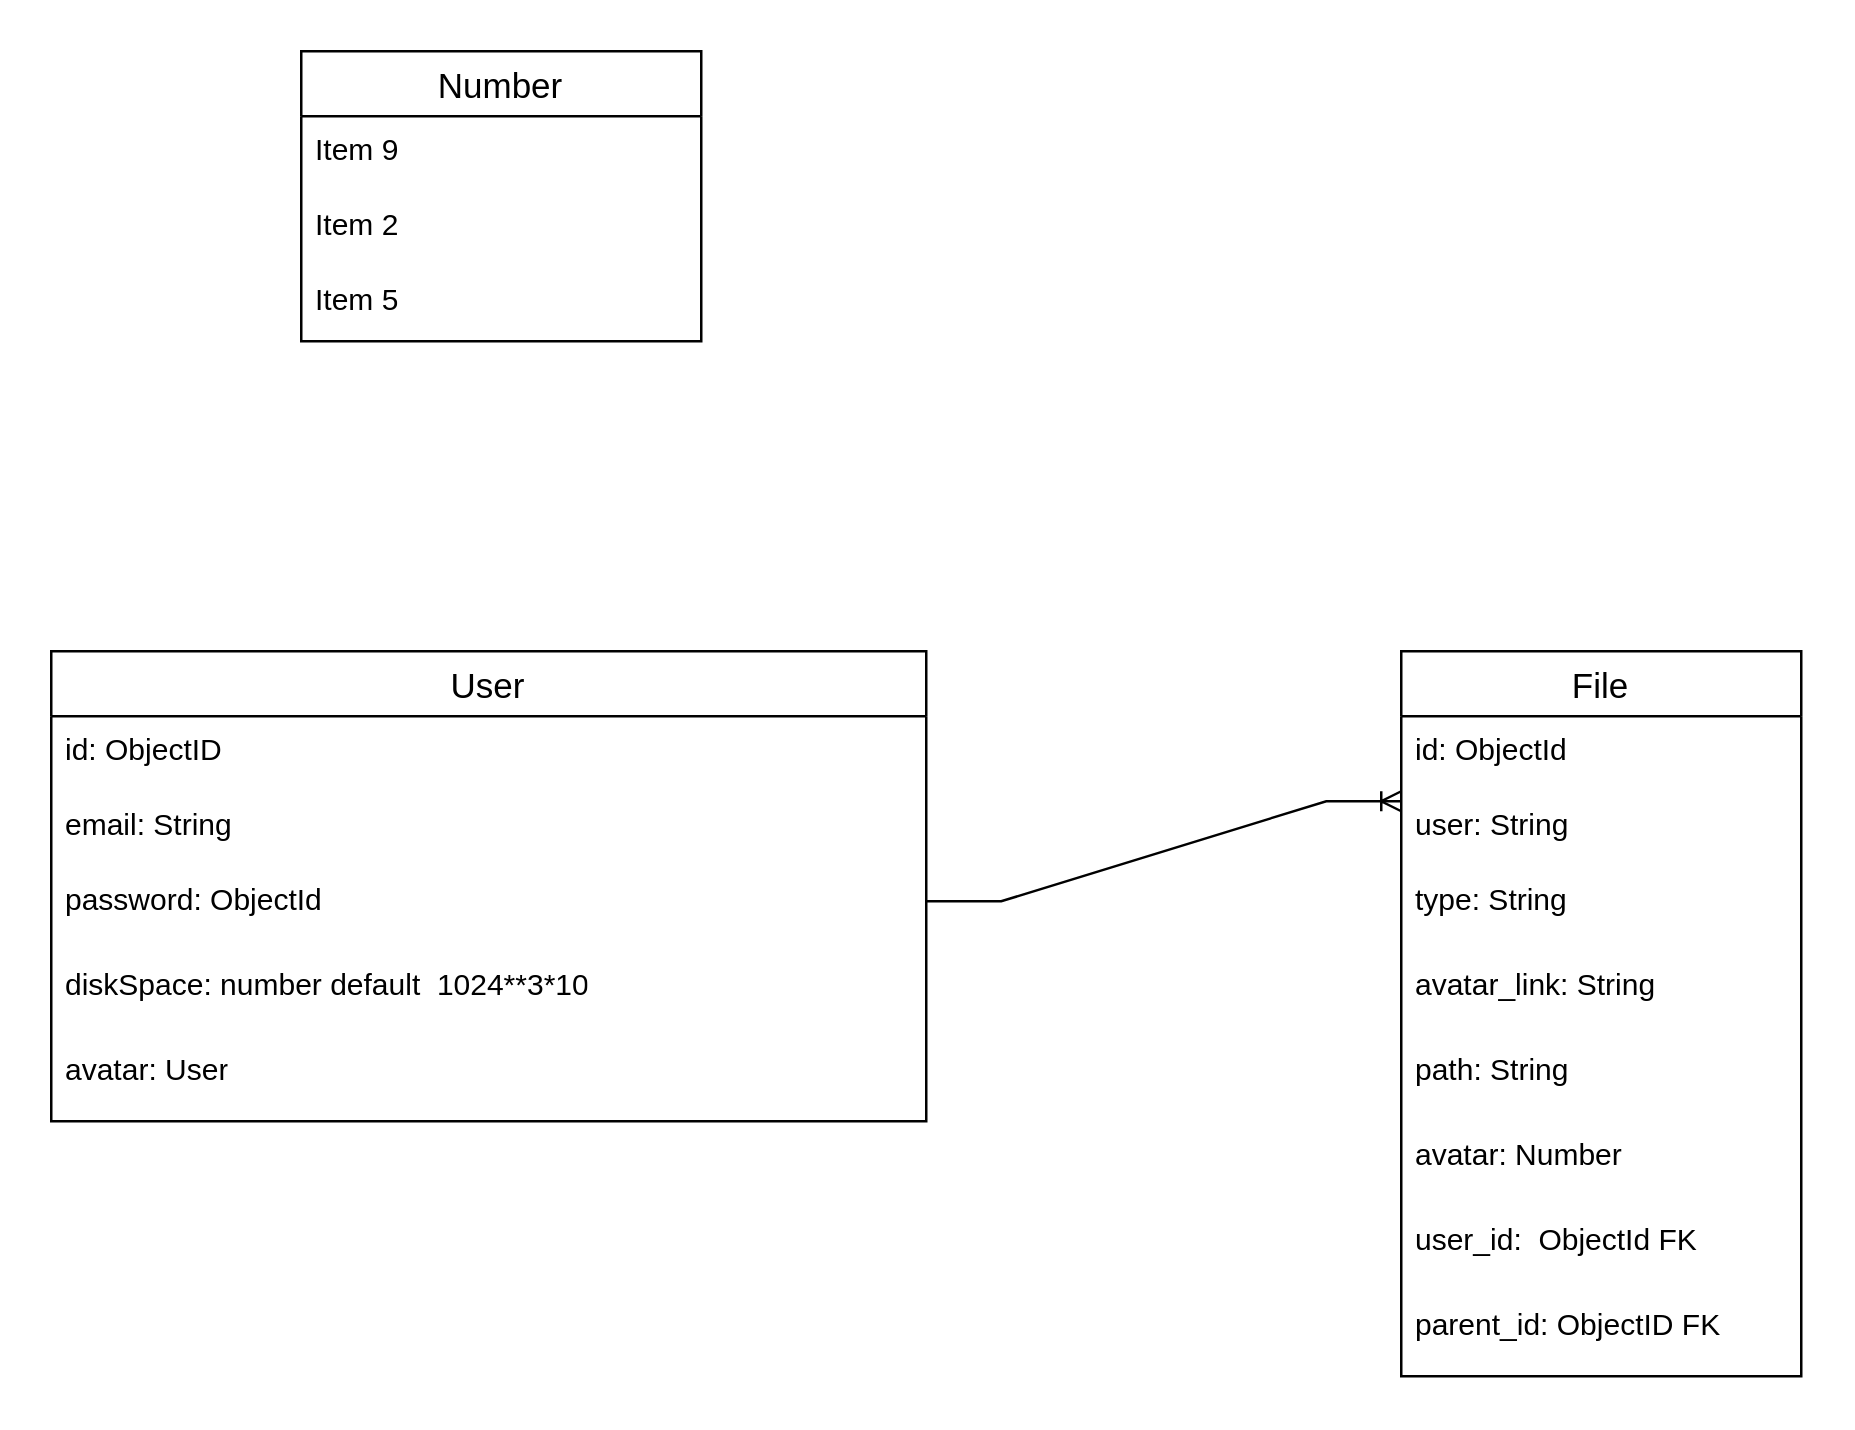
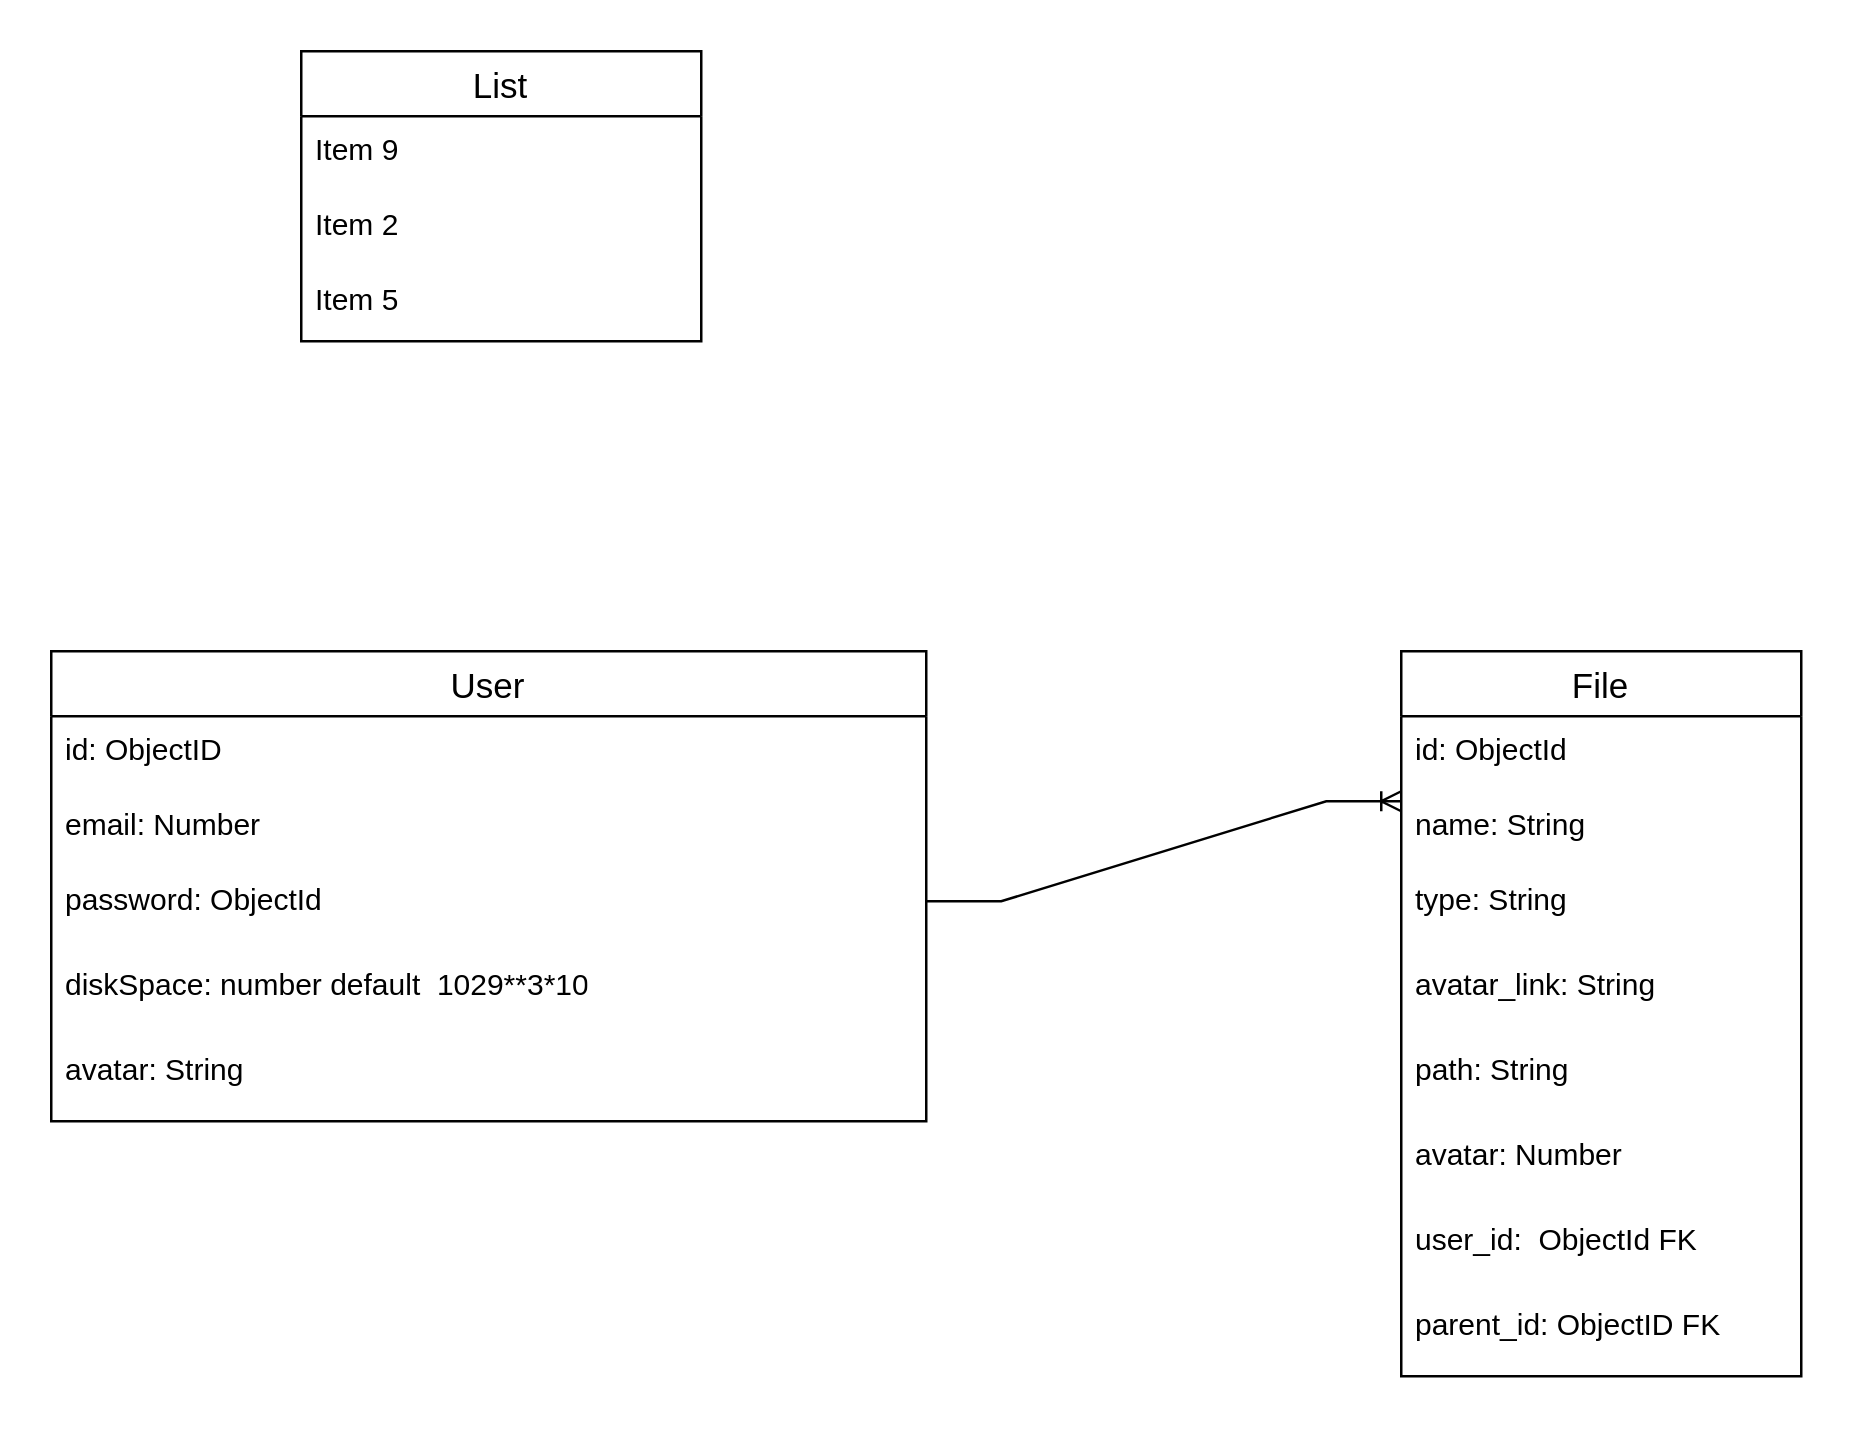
(500, 86) -> (500, 86)
(156, 827) -> (160, 827)
(1505, 827) -> (1505, 827)
(354, 987) -> (354, 987)
(159, 1072) -> (172, 1072)
